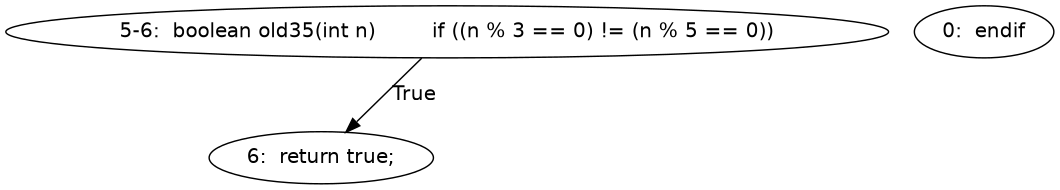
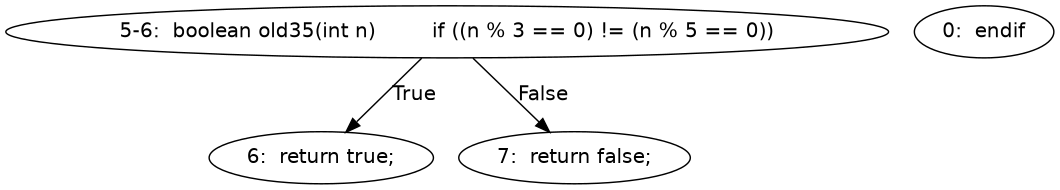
none -> (575, 158)
